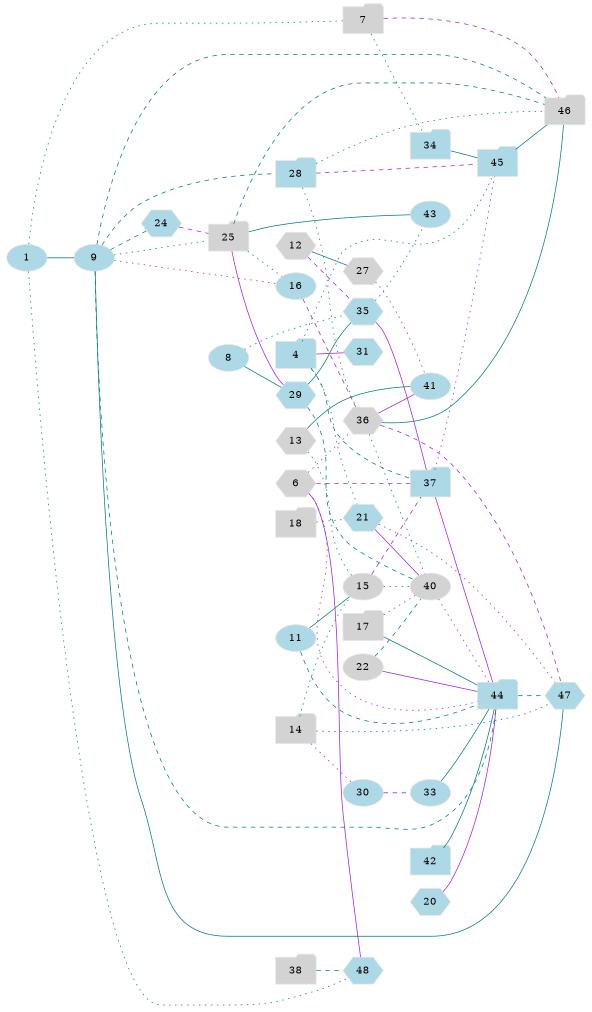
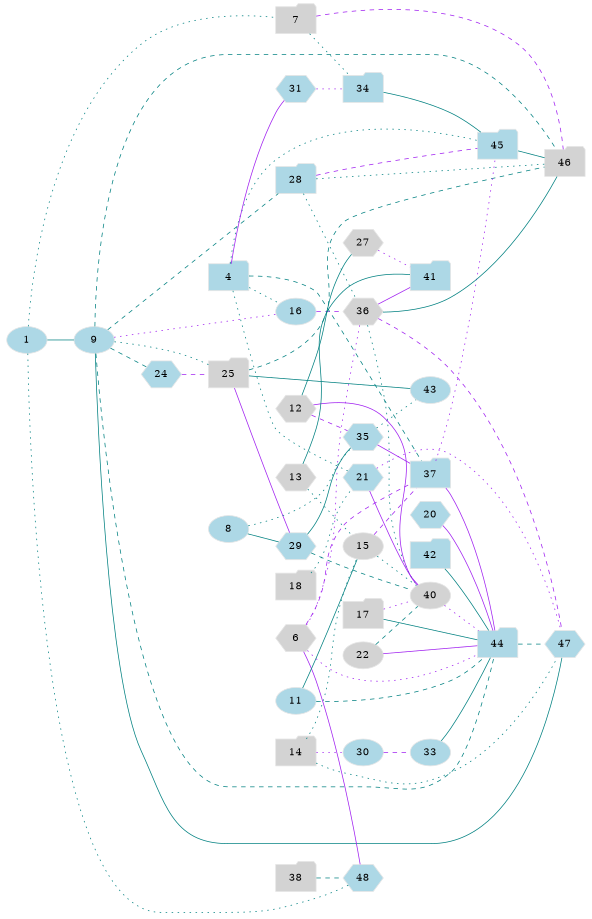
none -> (330, 89)
(265, 264) -> (264, 296)
(430, 386) -> (430, 277)
none -> (406, 470)
